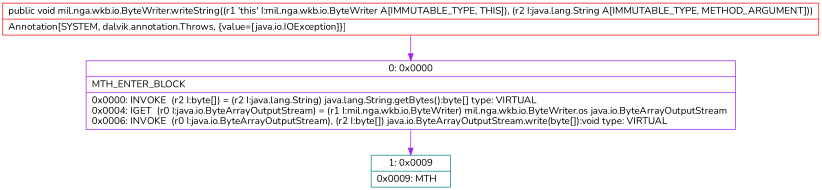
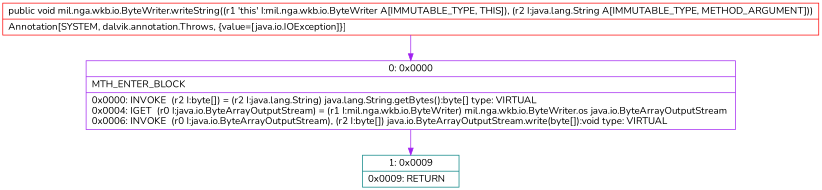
(411, 179) -> (411, 179)
